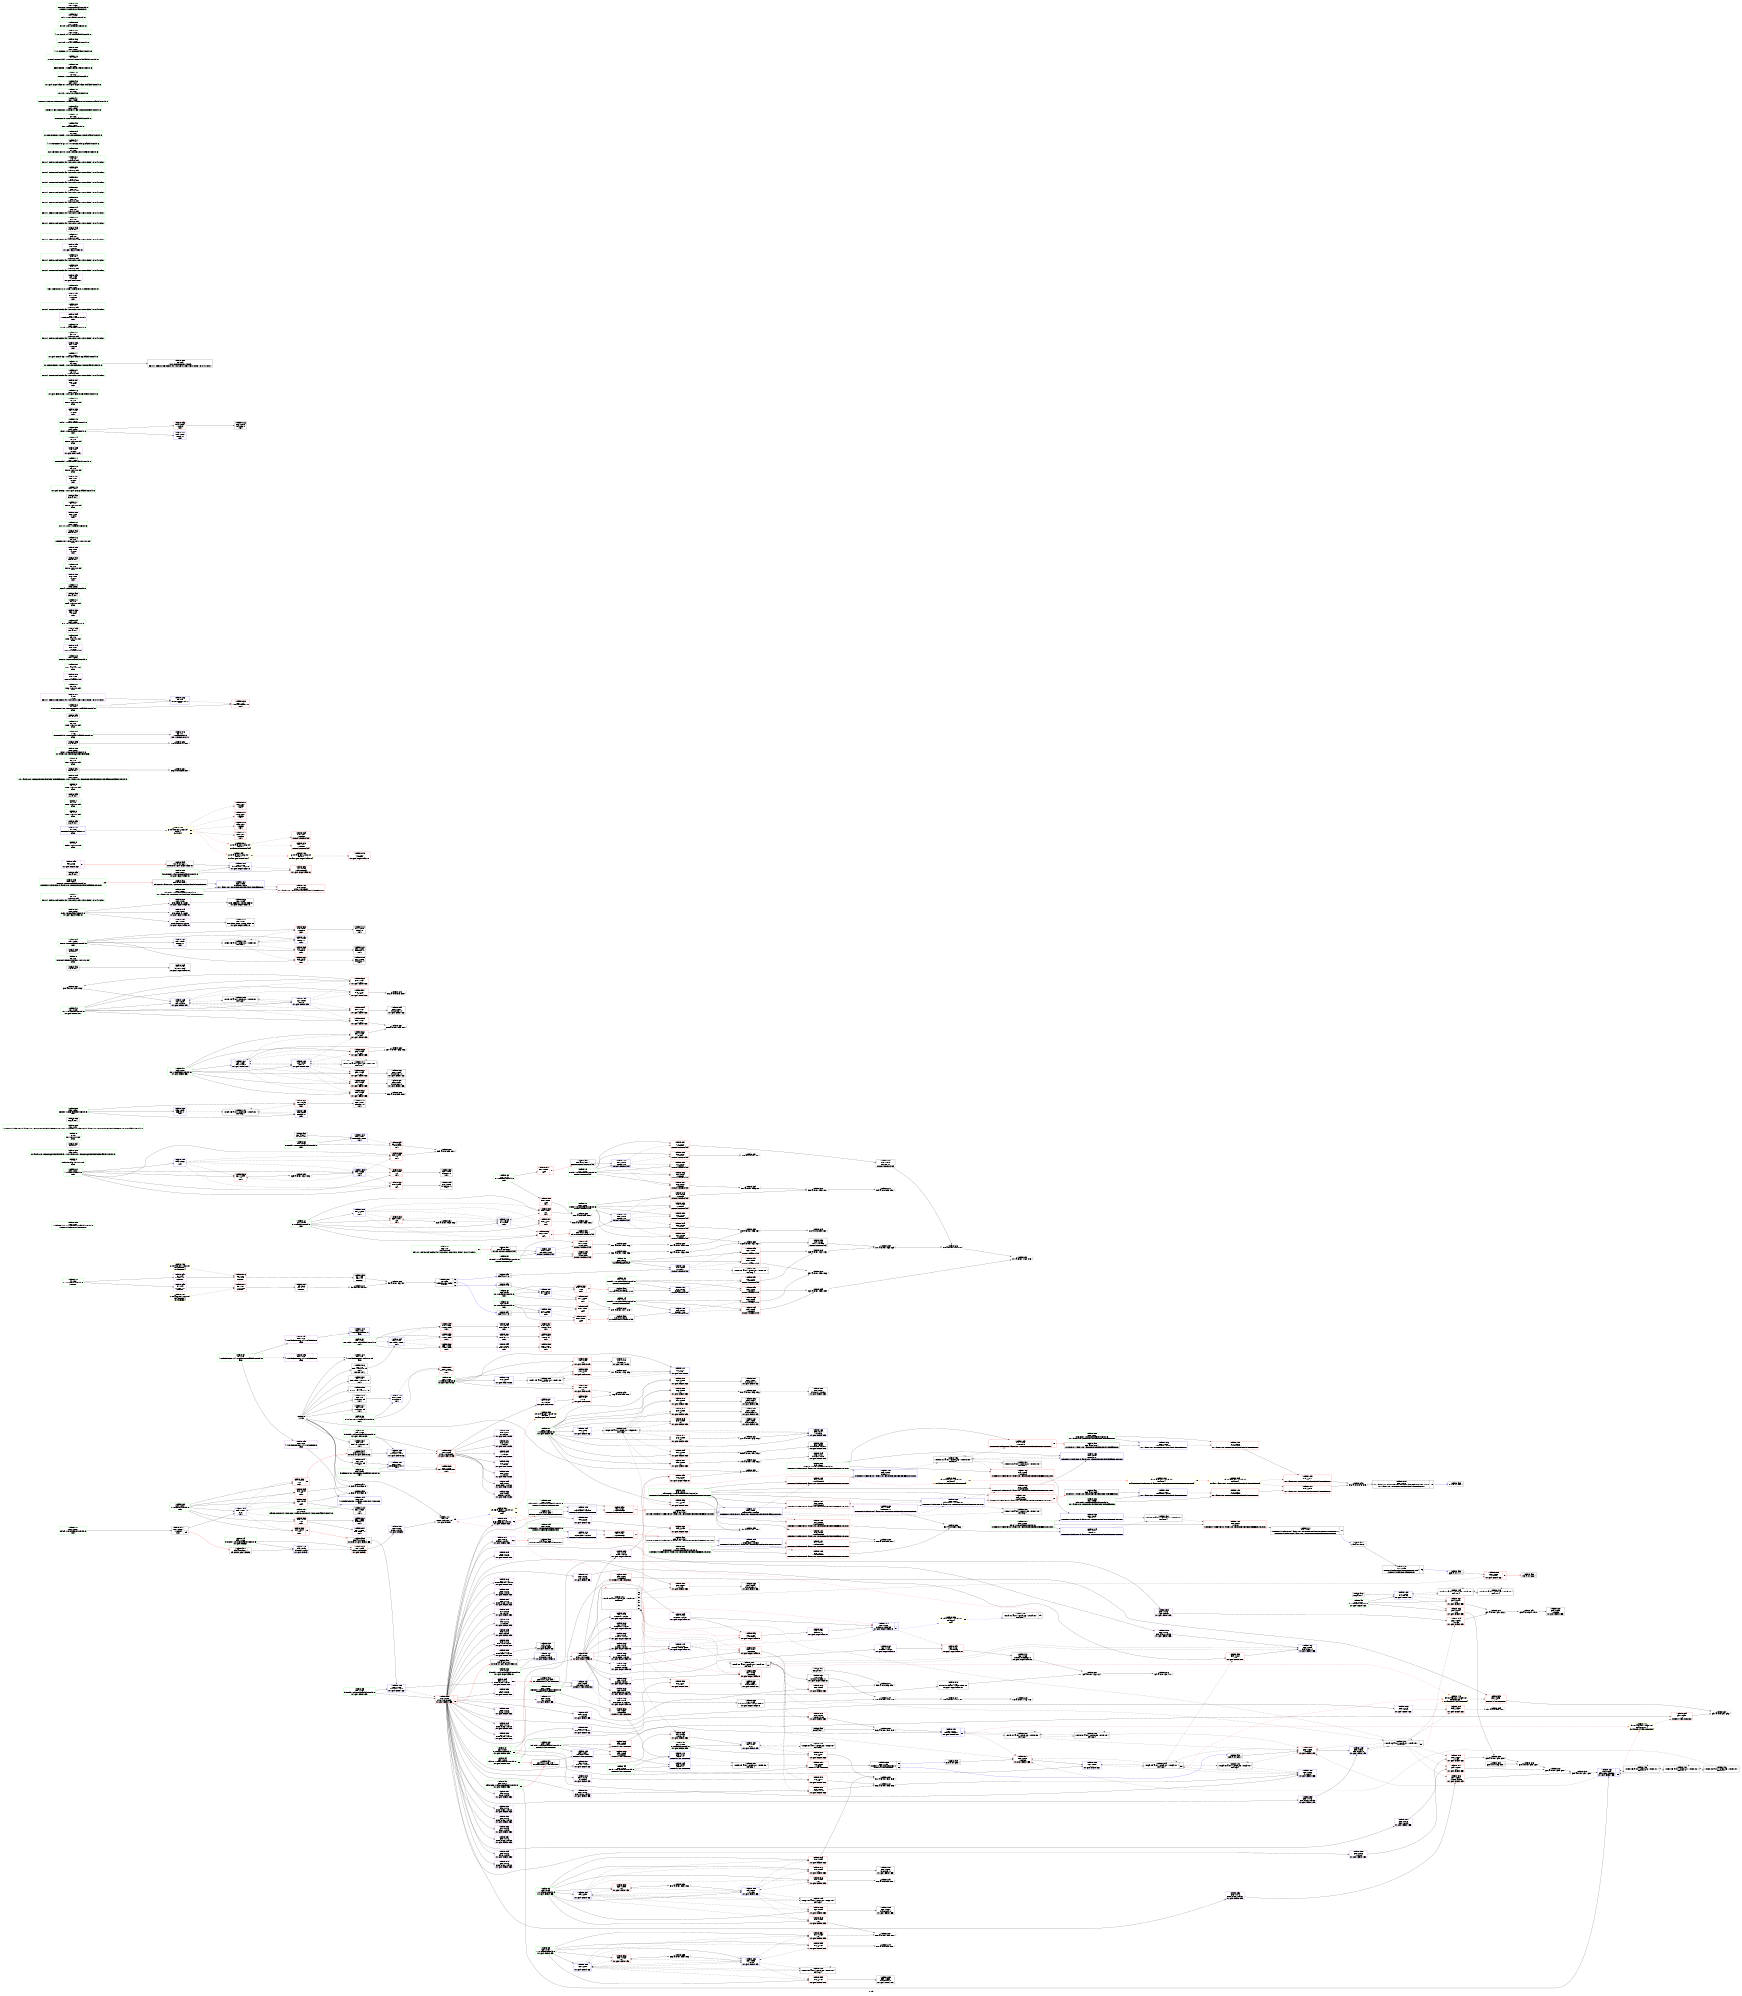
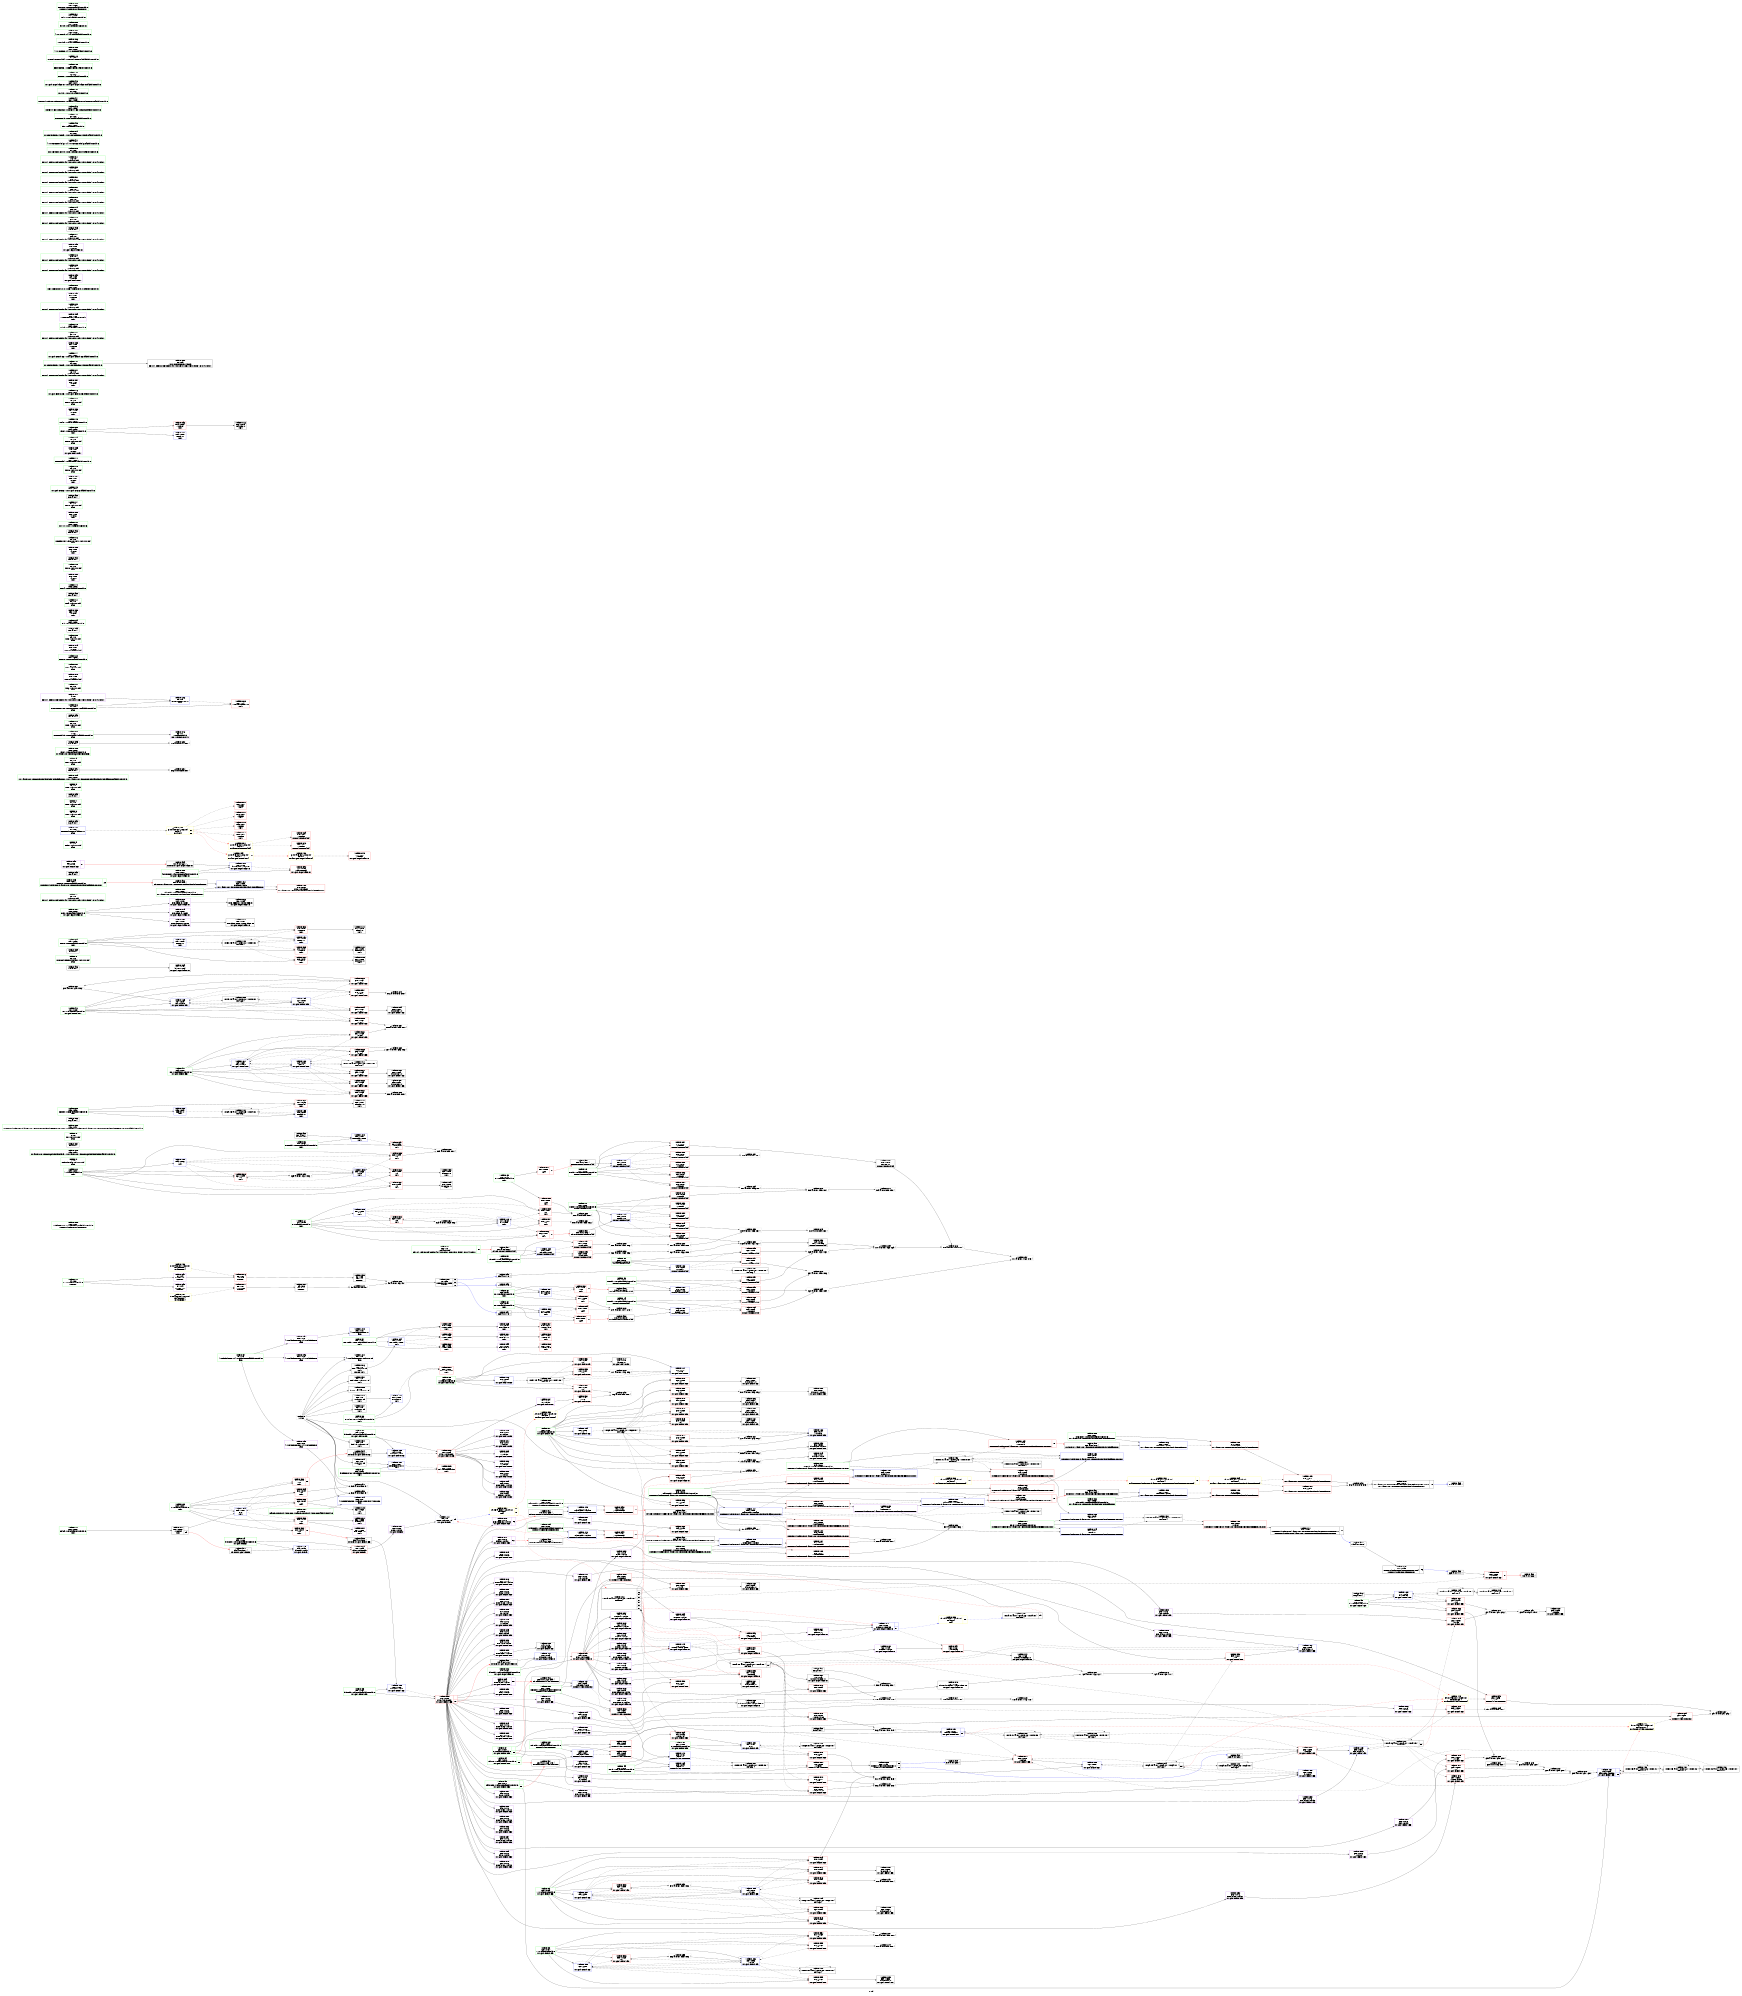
(447, 1685) -> (475, 1691)
